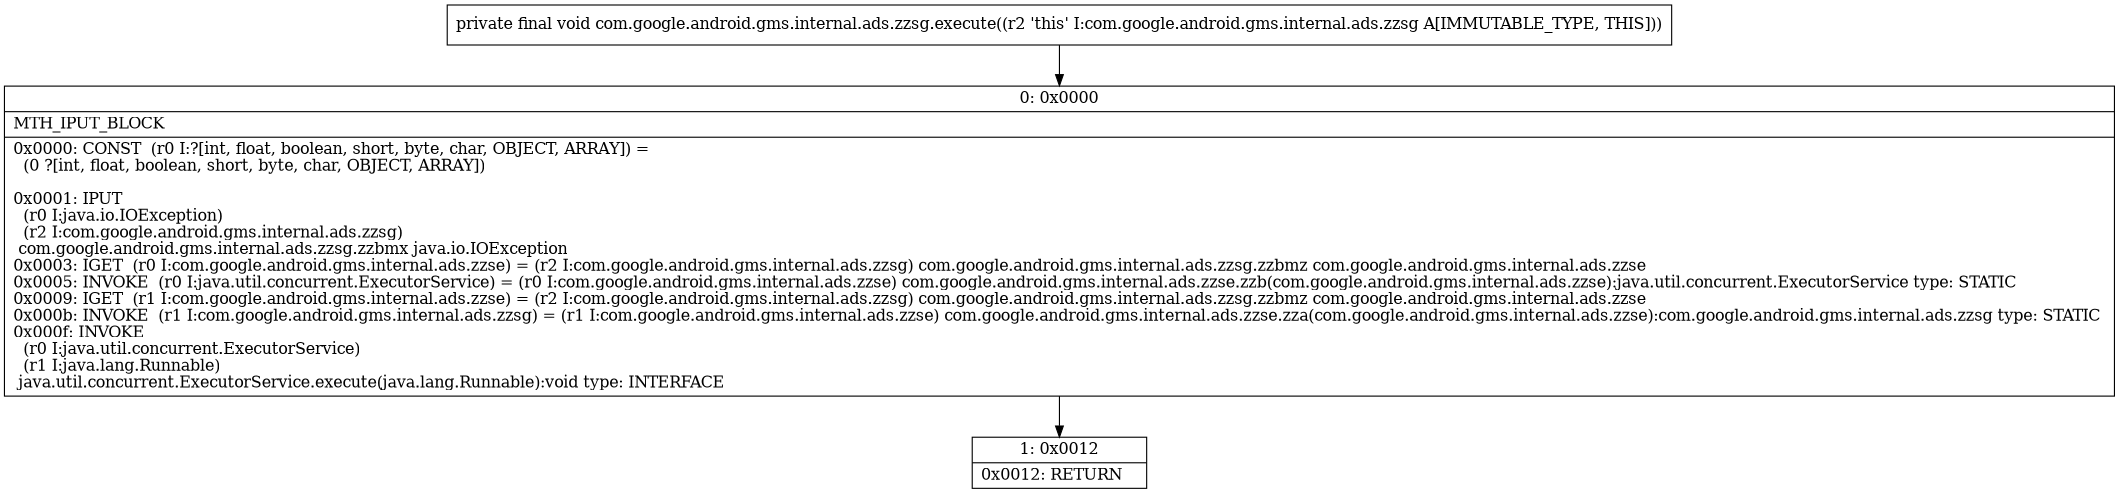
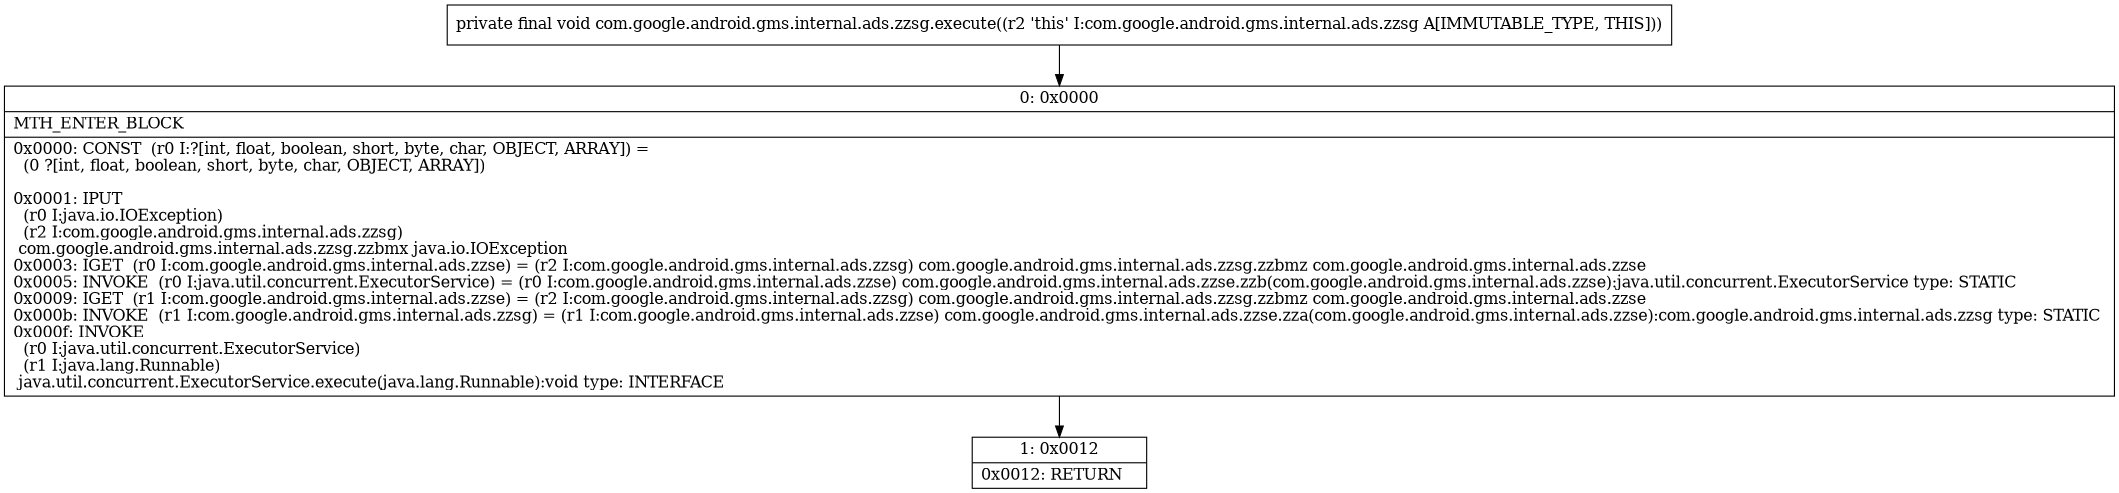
(89, 124) -> (99, 124)
